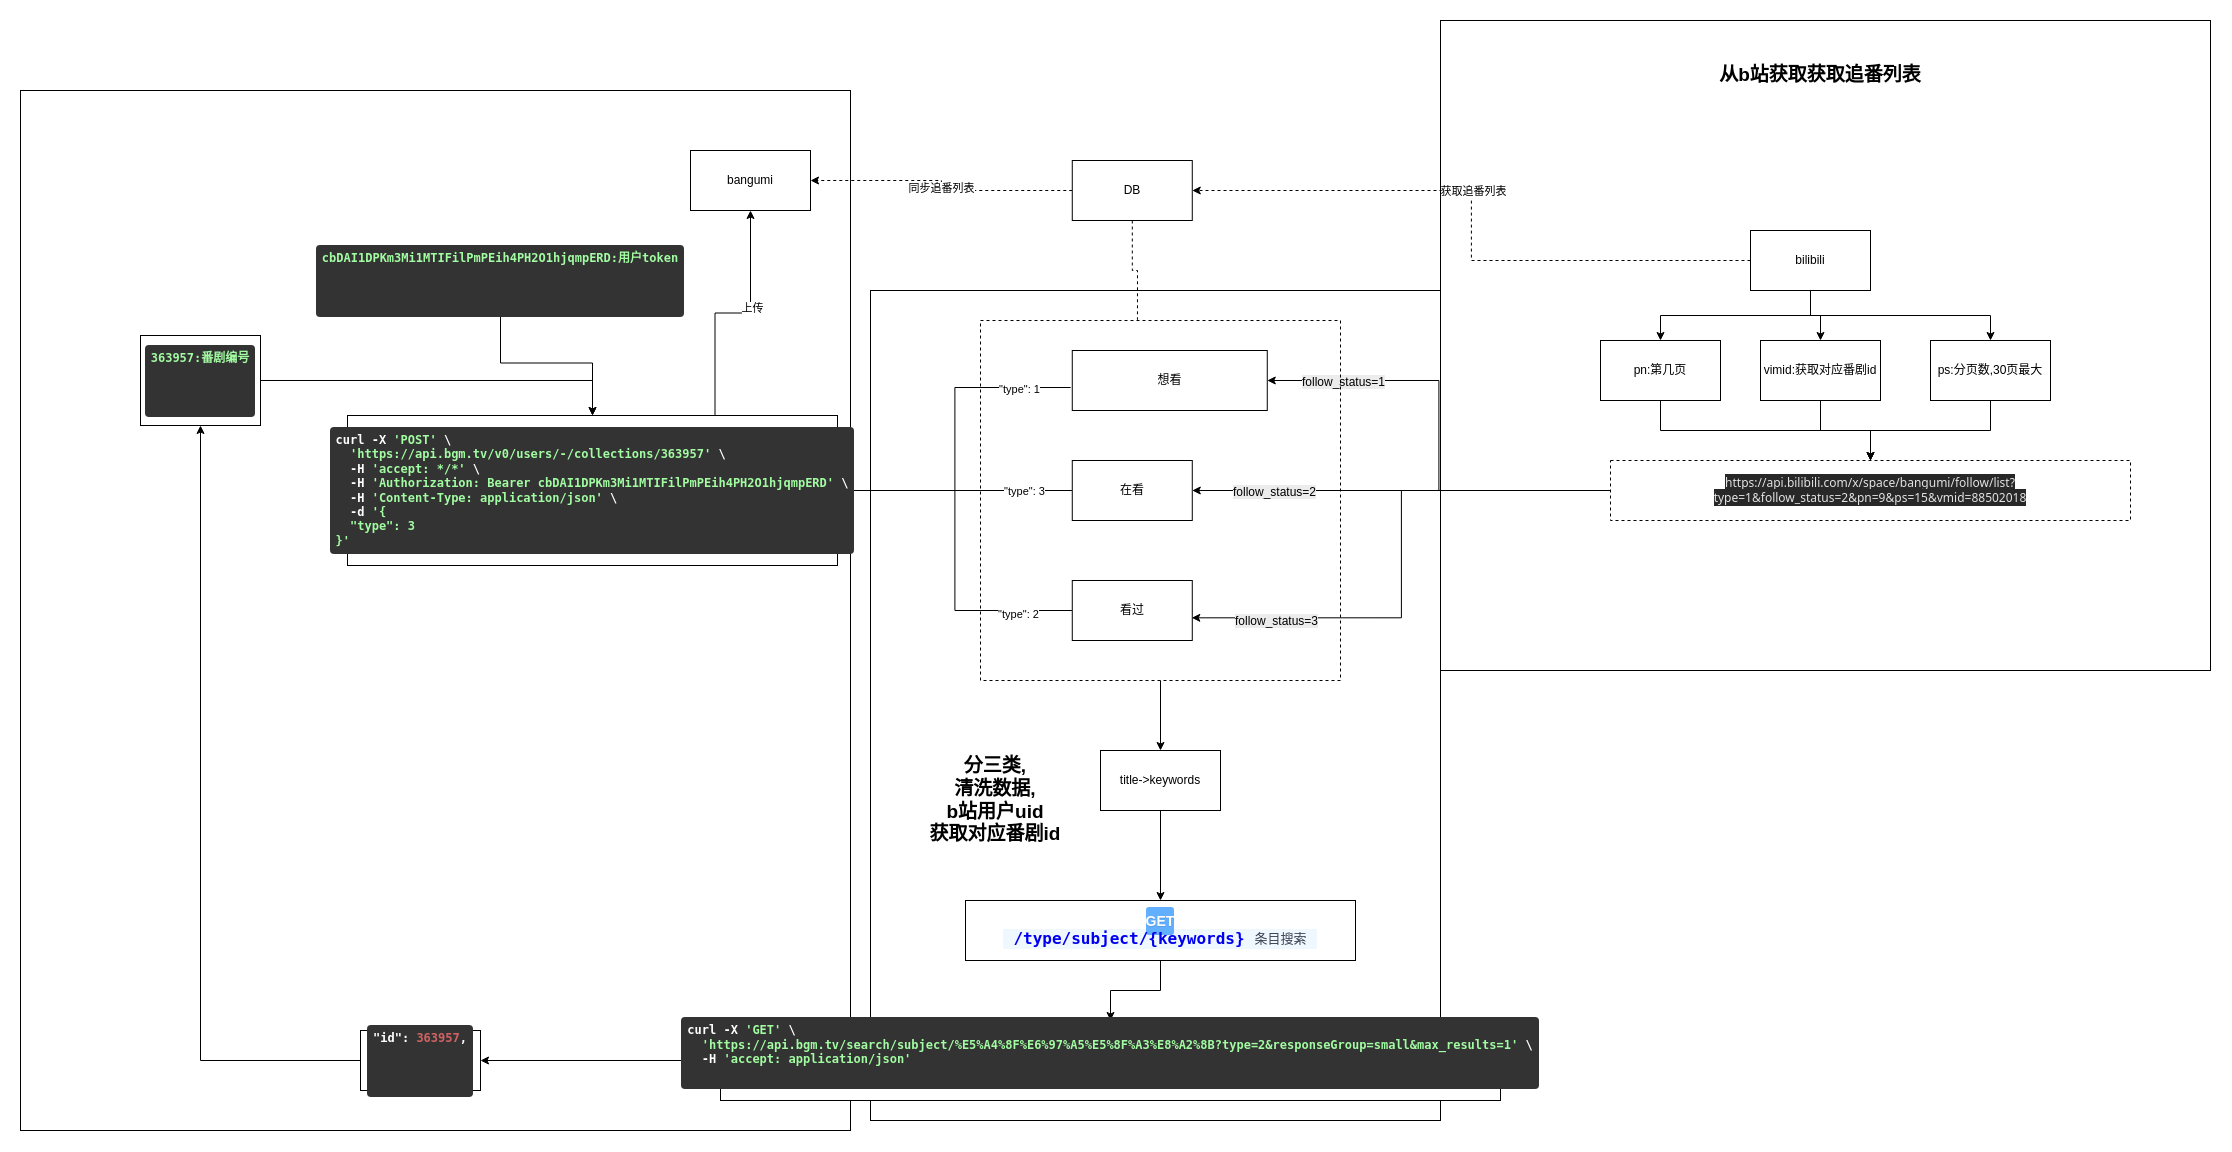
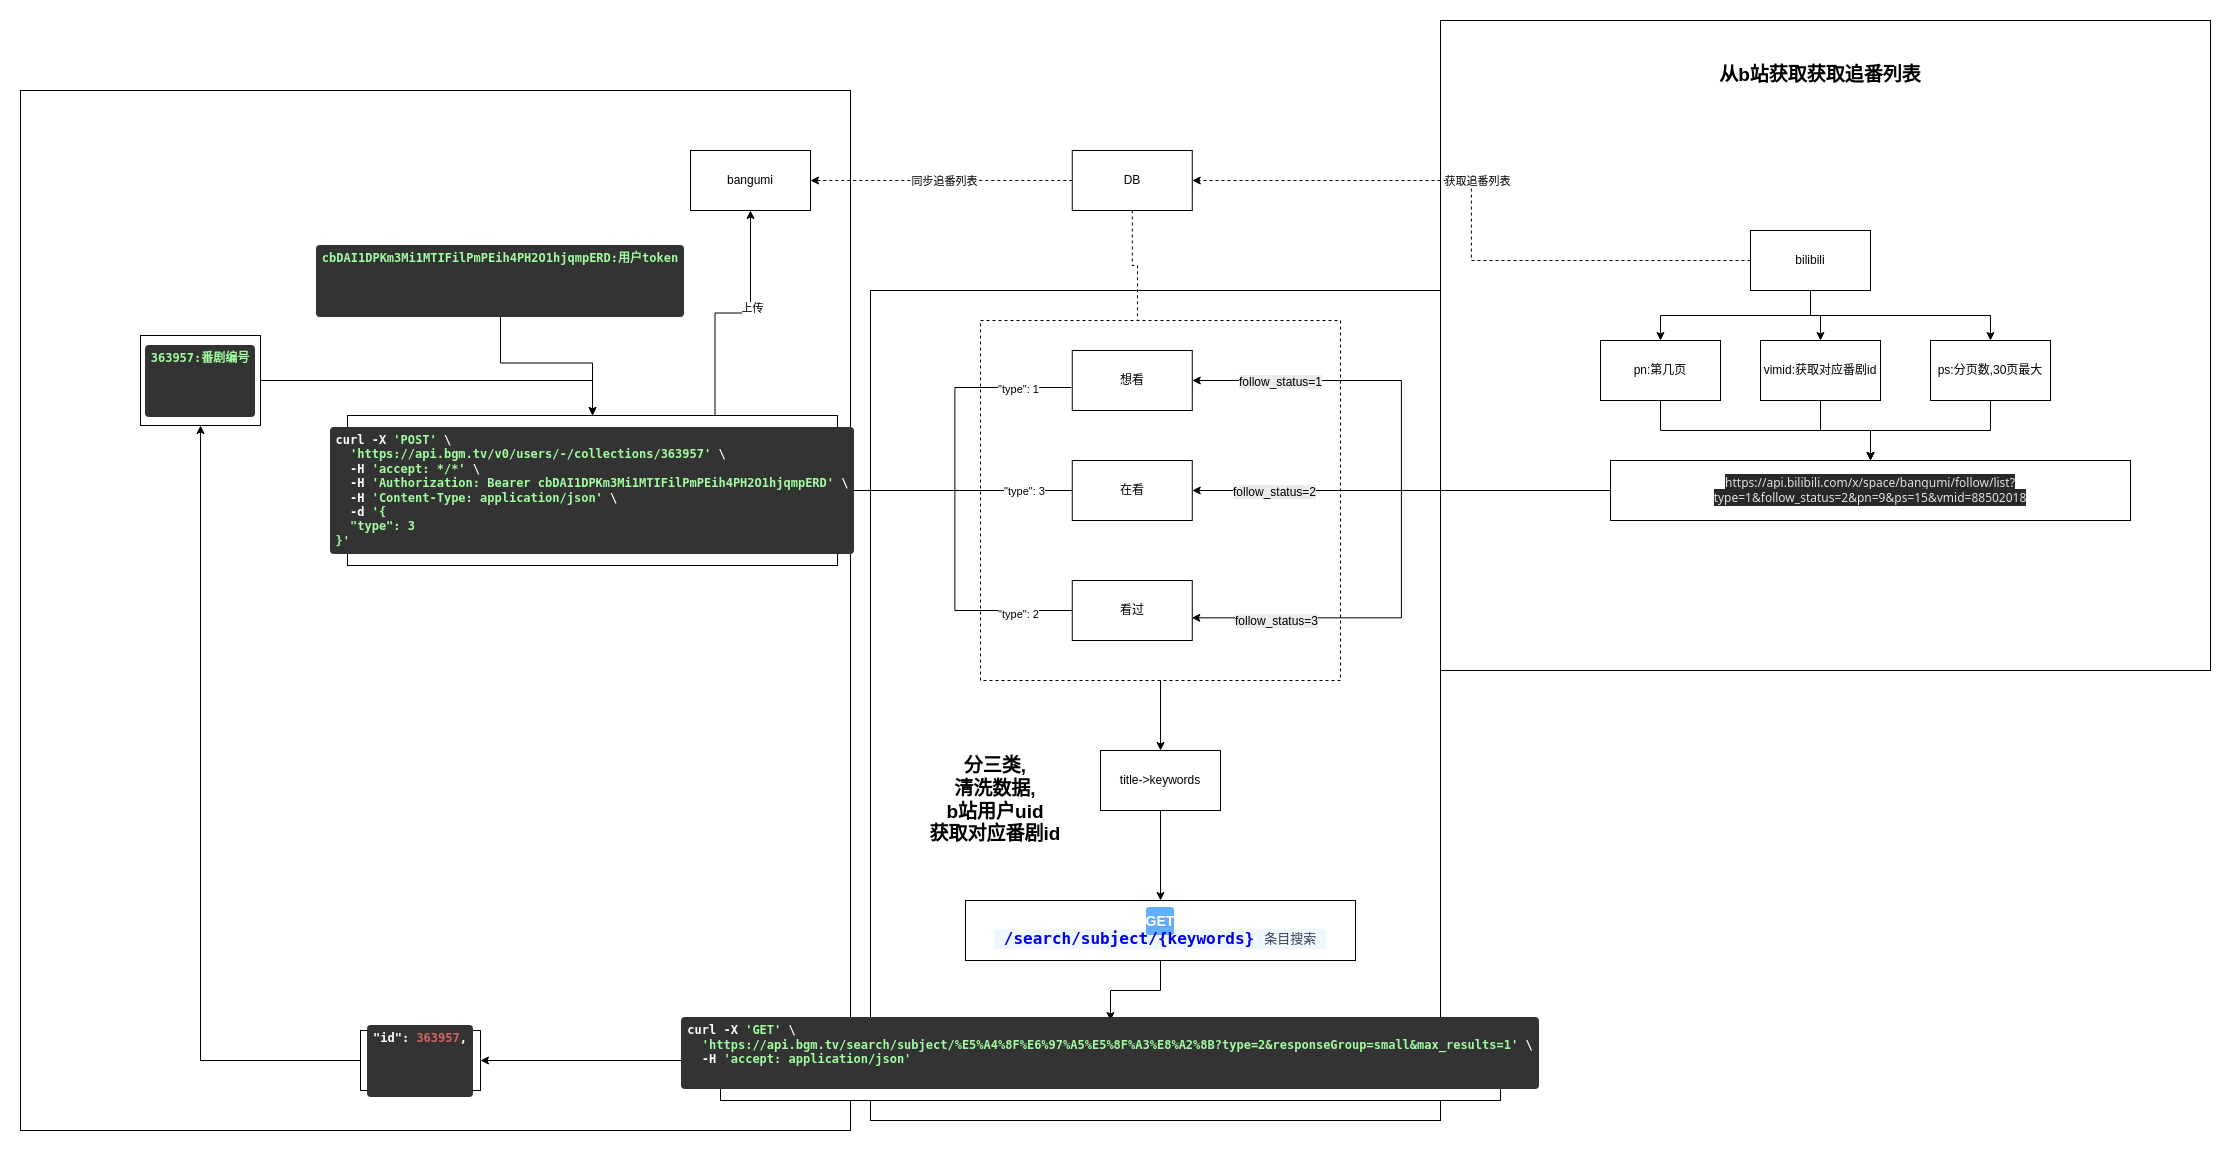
(1132, 191) -> (1132, 181)
(1170, 381) -> (1132, 381)
(1871, 491) -> (1871, 491)
(1161, 931) -> (1161, 931)
